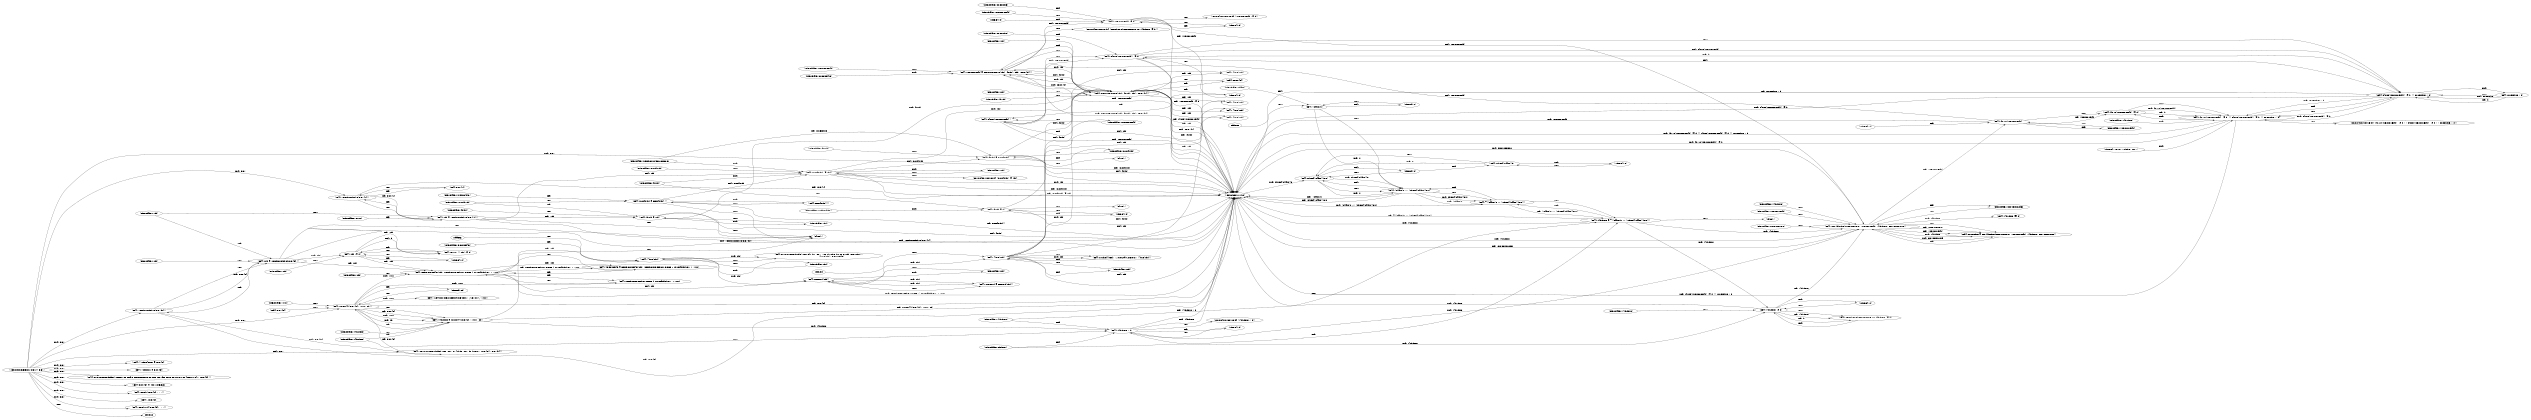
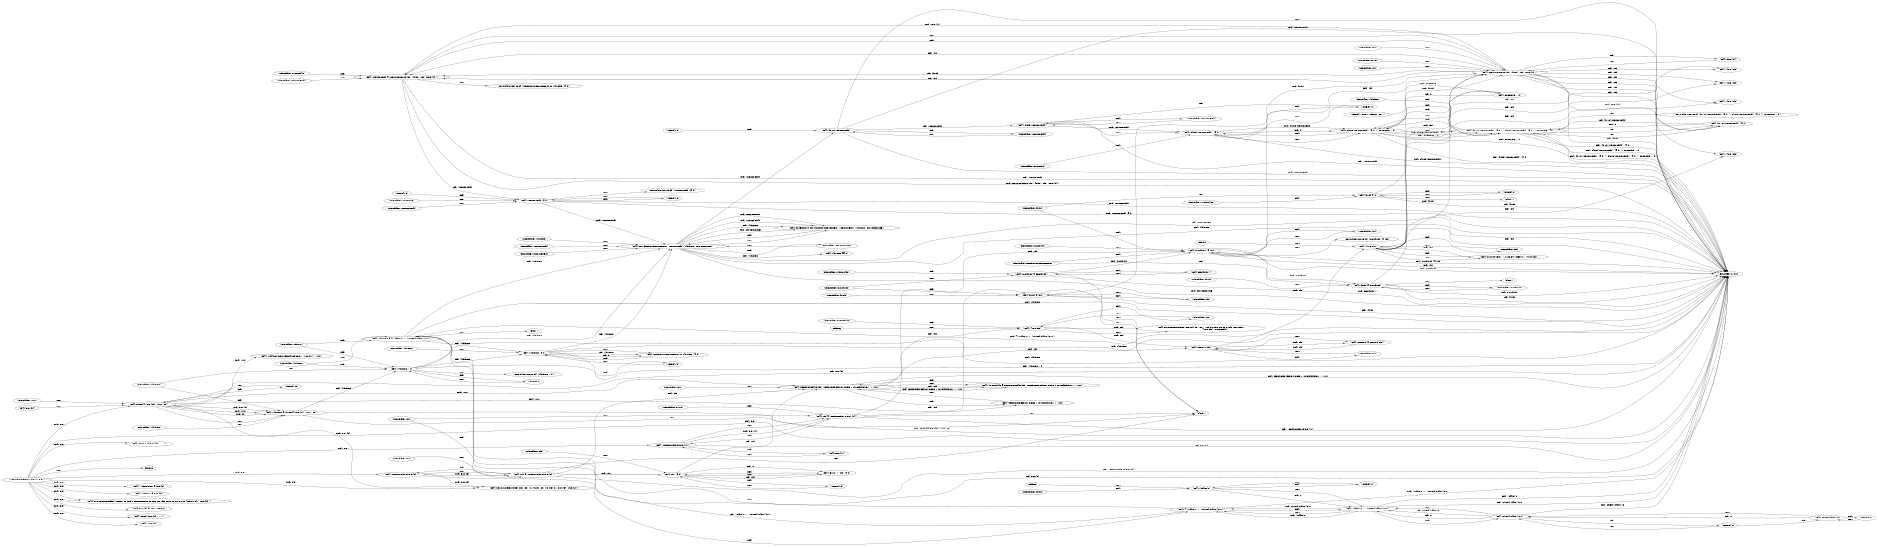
(819, 131) -> (1202, 262)
(1273, 187) -> (1683, 460)
(401, 329) -> none
